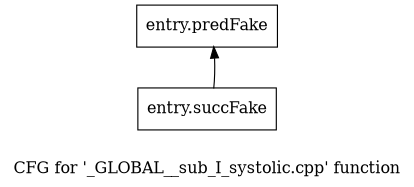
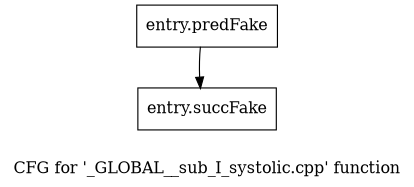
(215, 73) -> (199, 62)
